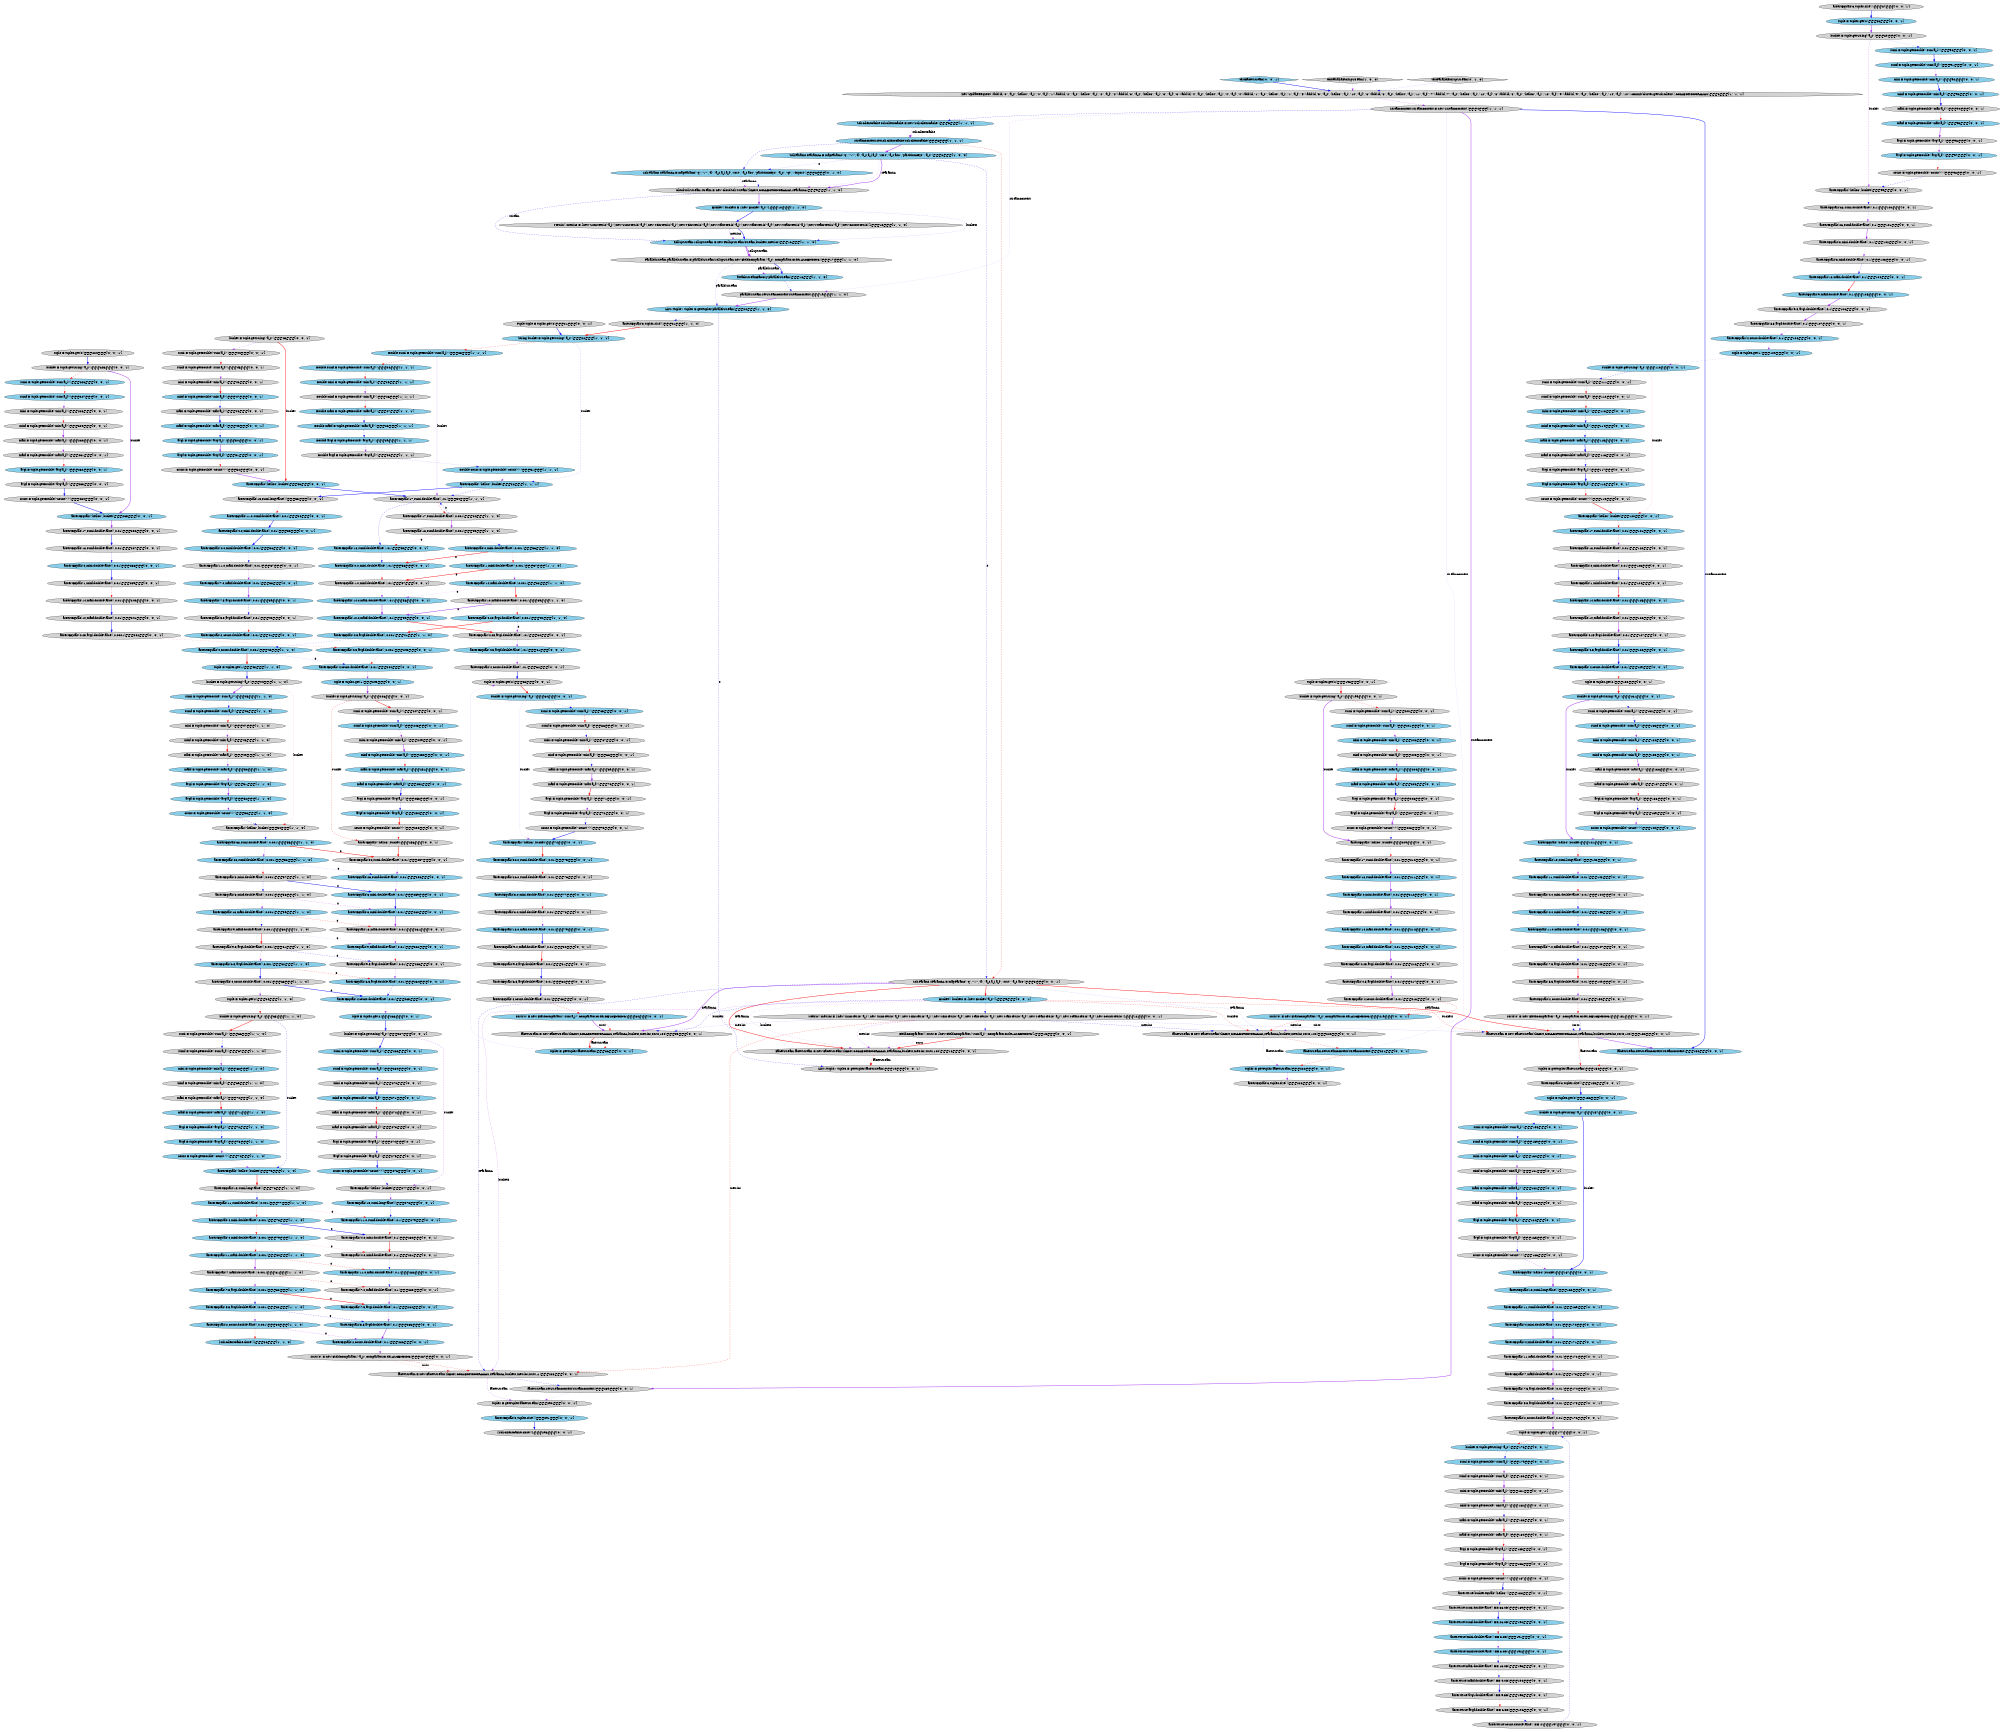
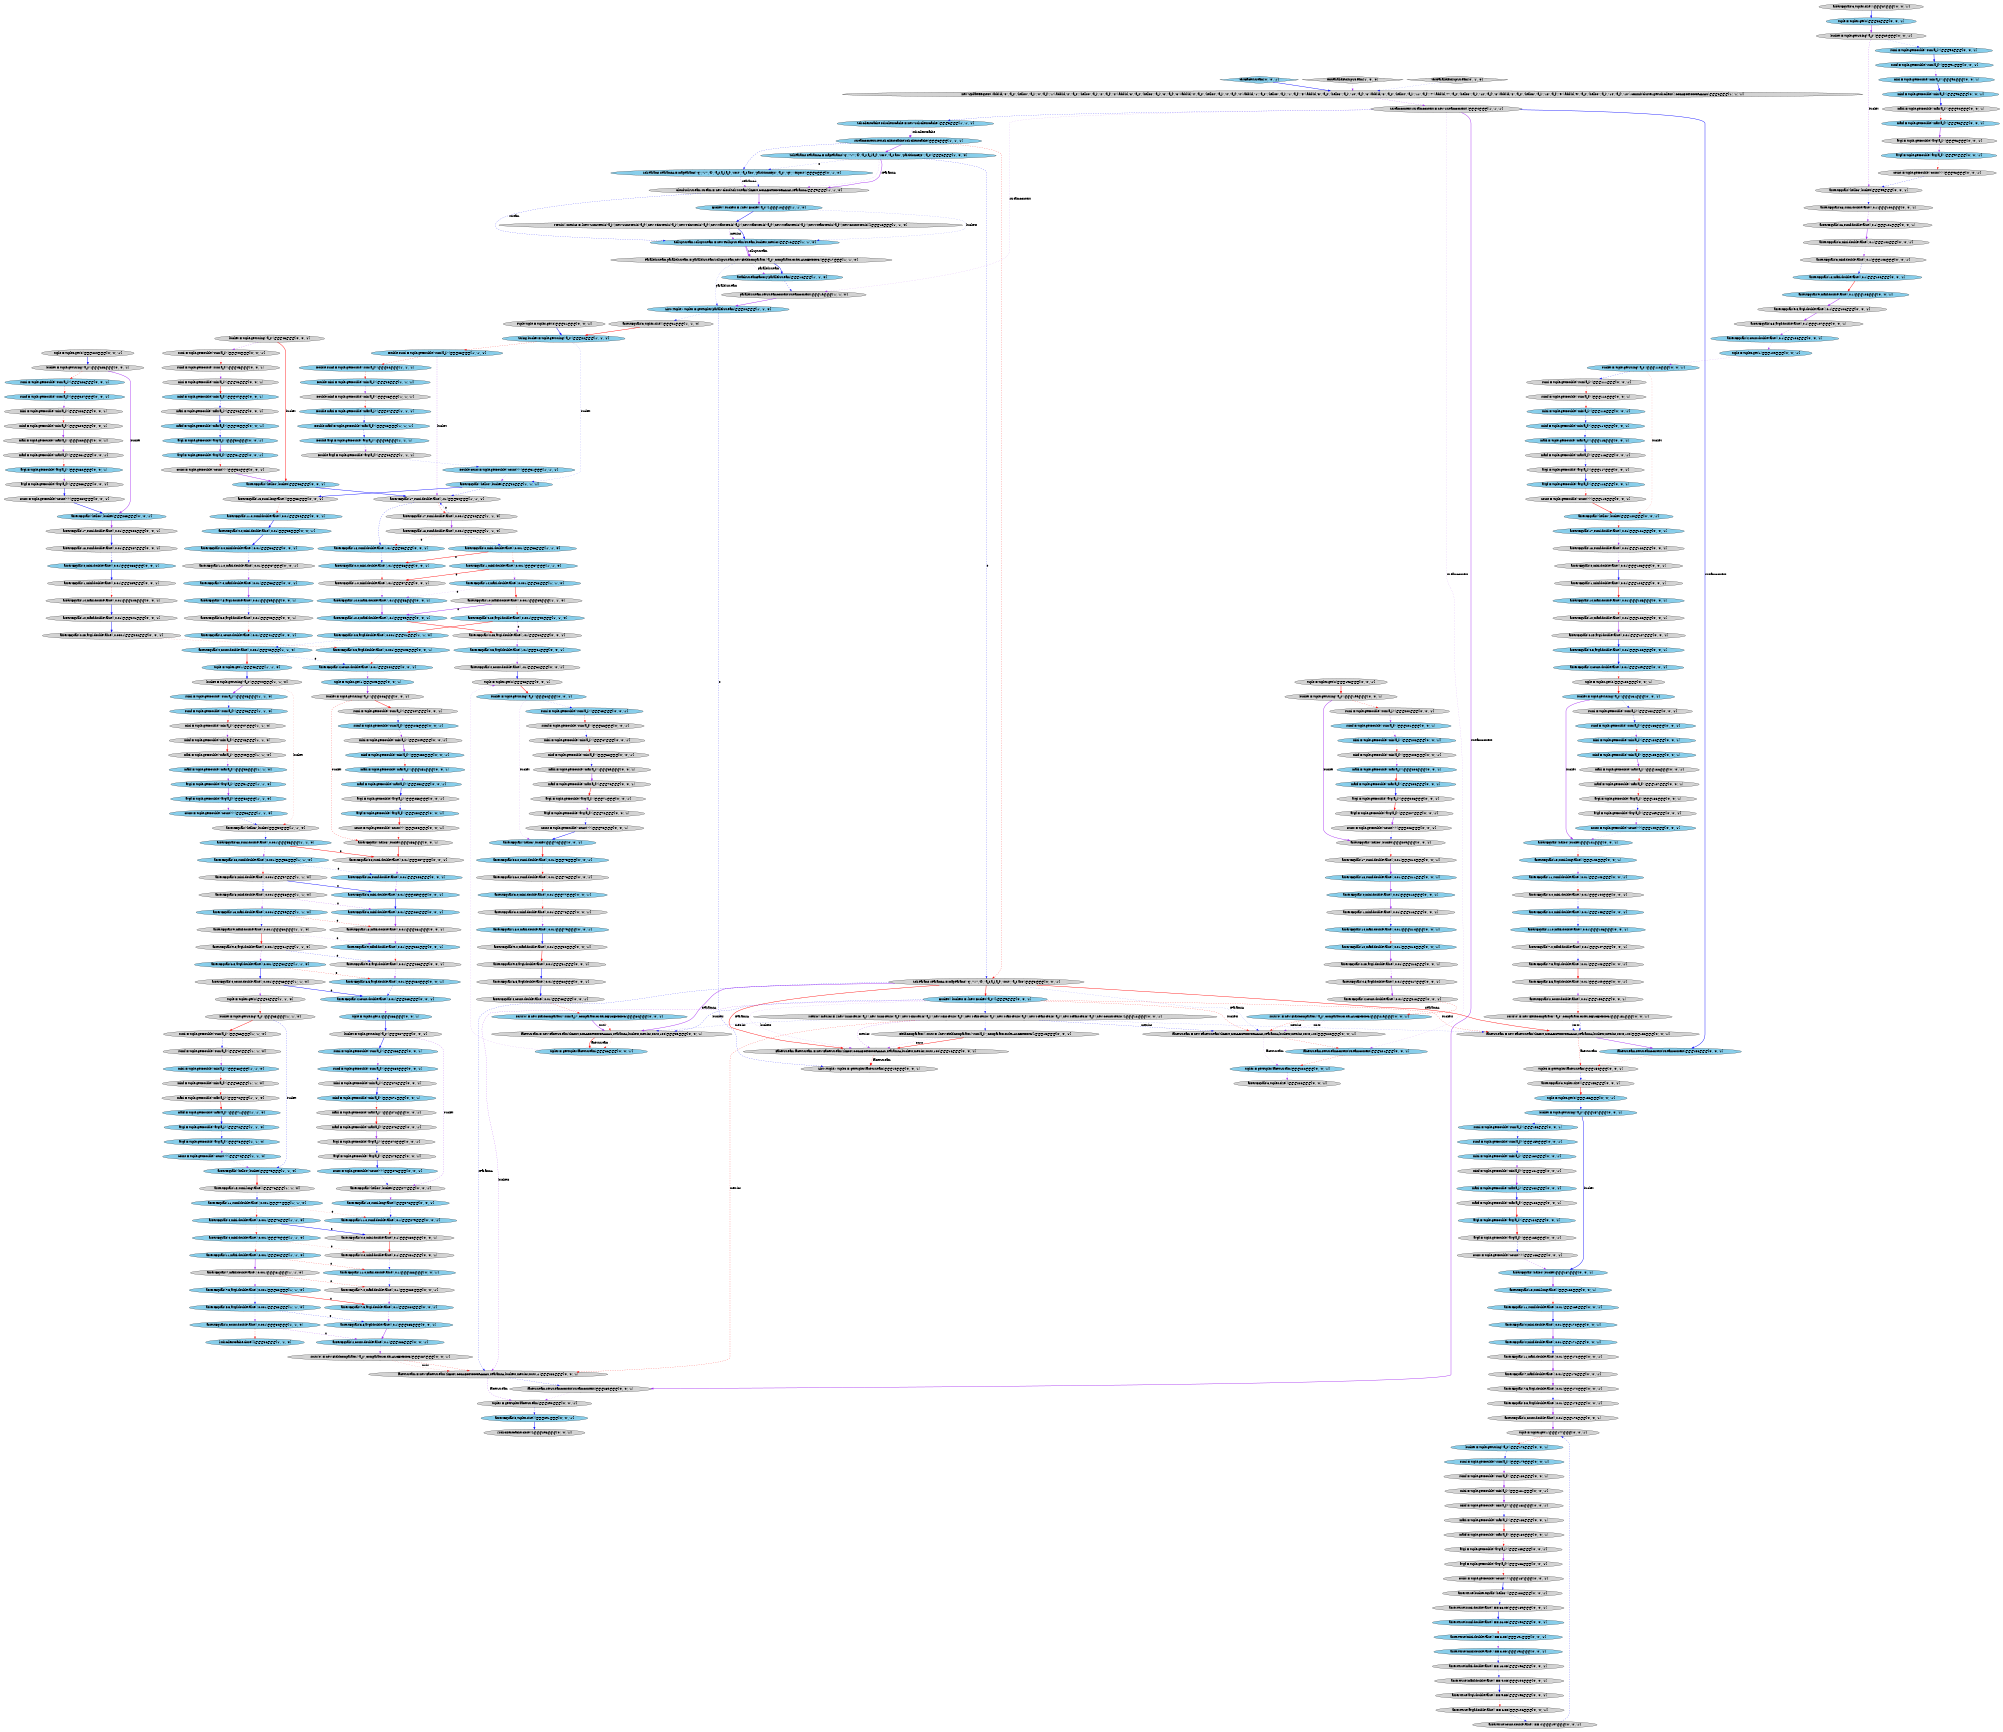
none -> (1581, 1075)
(1581, 1090) -> (1581, 1090)
none -> (534, 1410)
